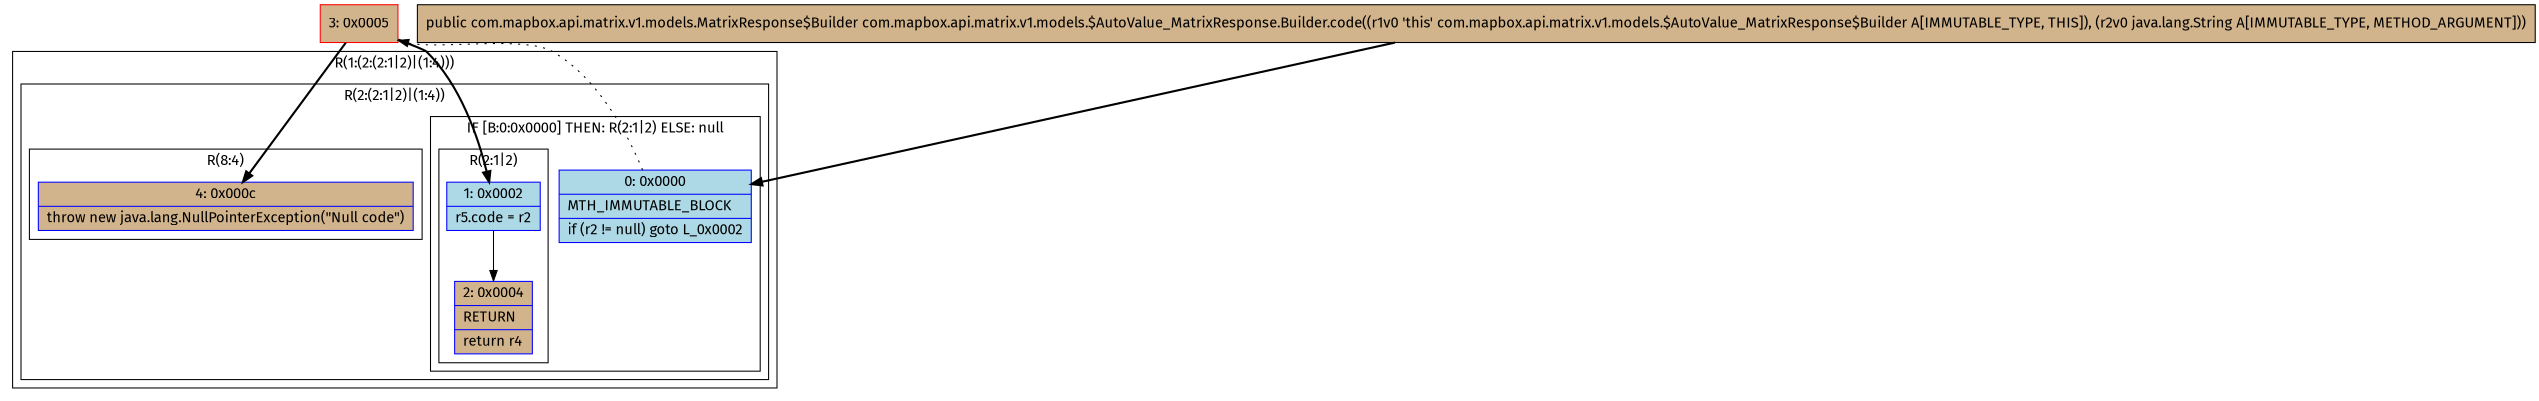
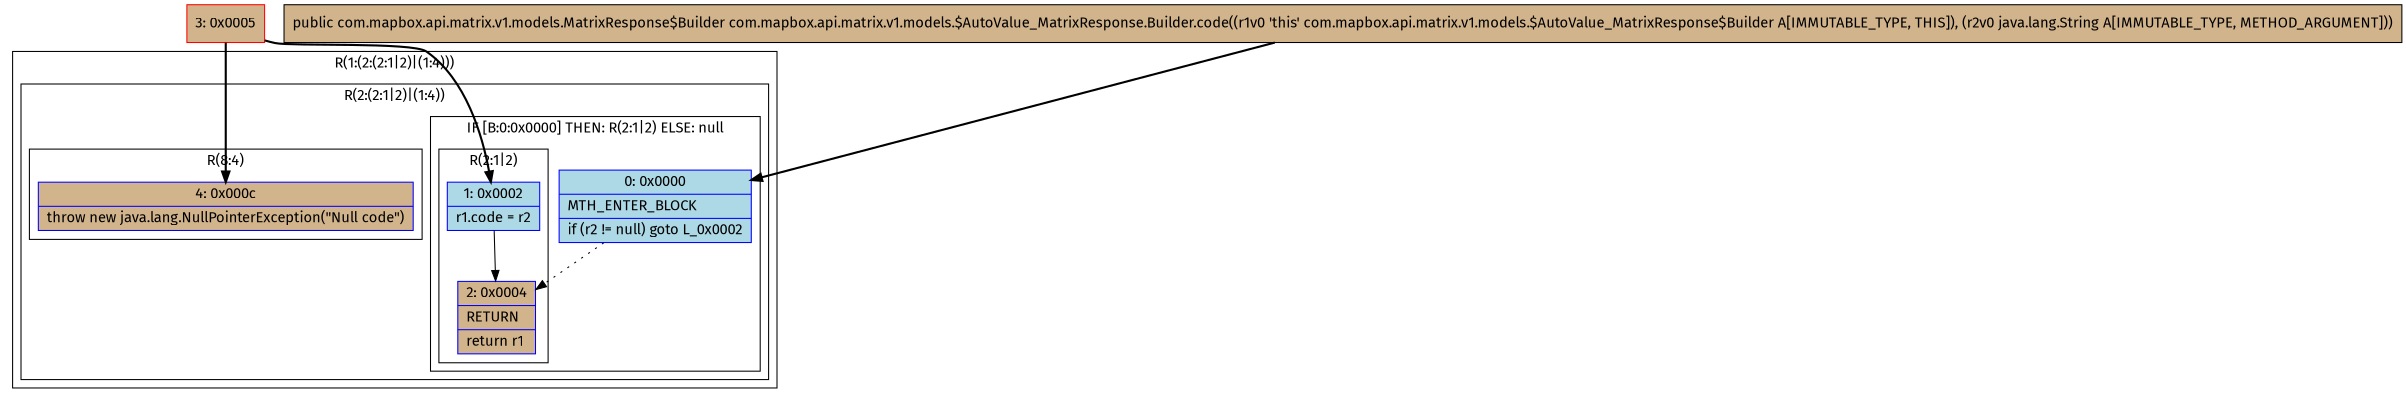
(567, 62) -> (574, 263)
(650, 206) -> (633, 206)
(493, 218) -> (493, 218)
(493, 341) -> (495, 341)
